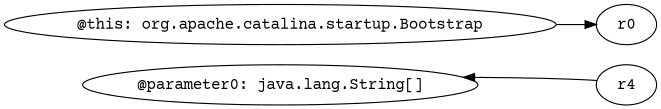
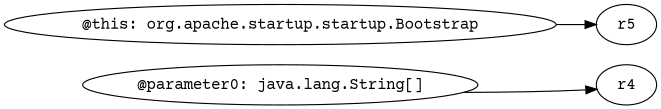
(280, 25) -> (280, 25)
(626, 25) -> (626, 25)
(536, 78) -> (524, 92)
